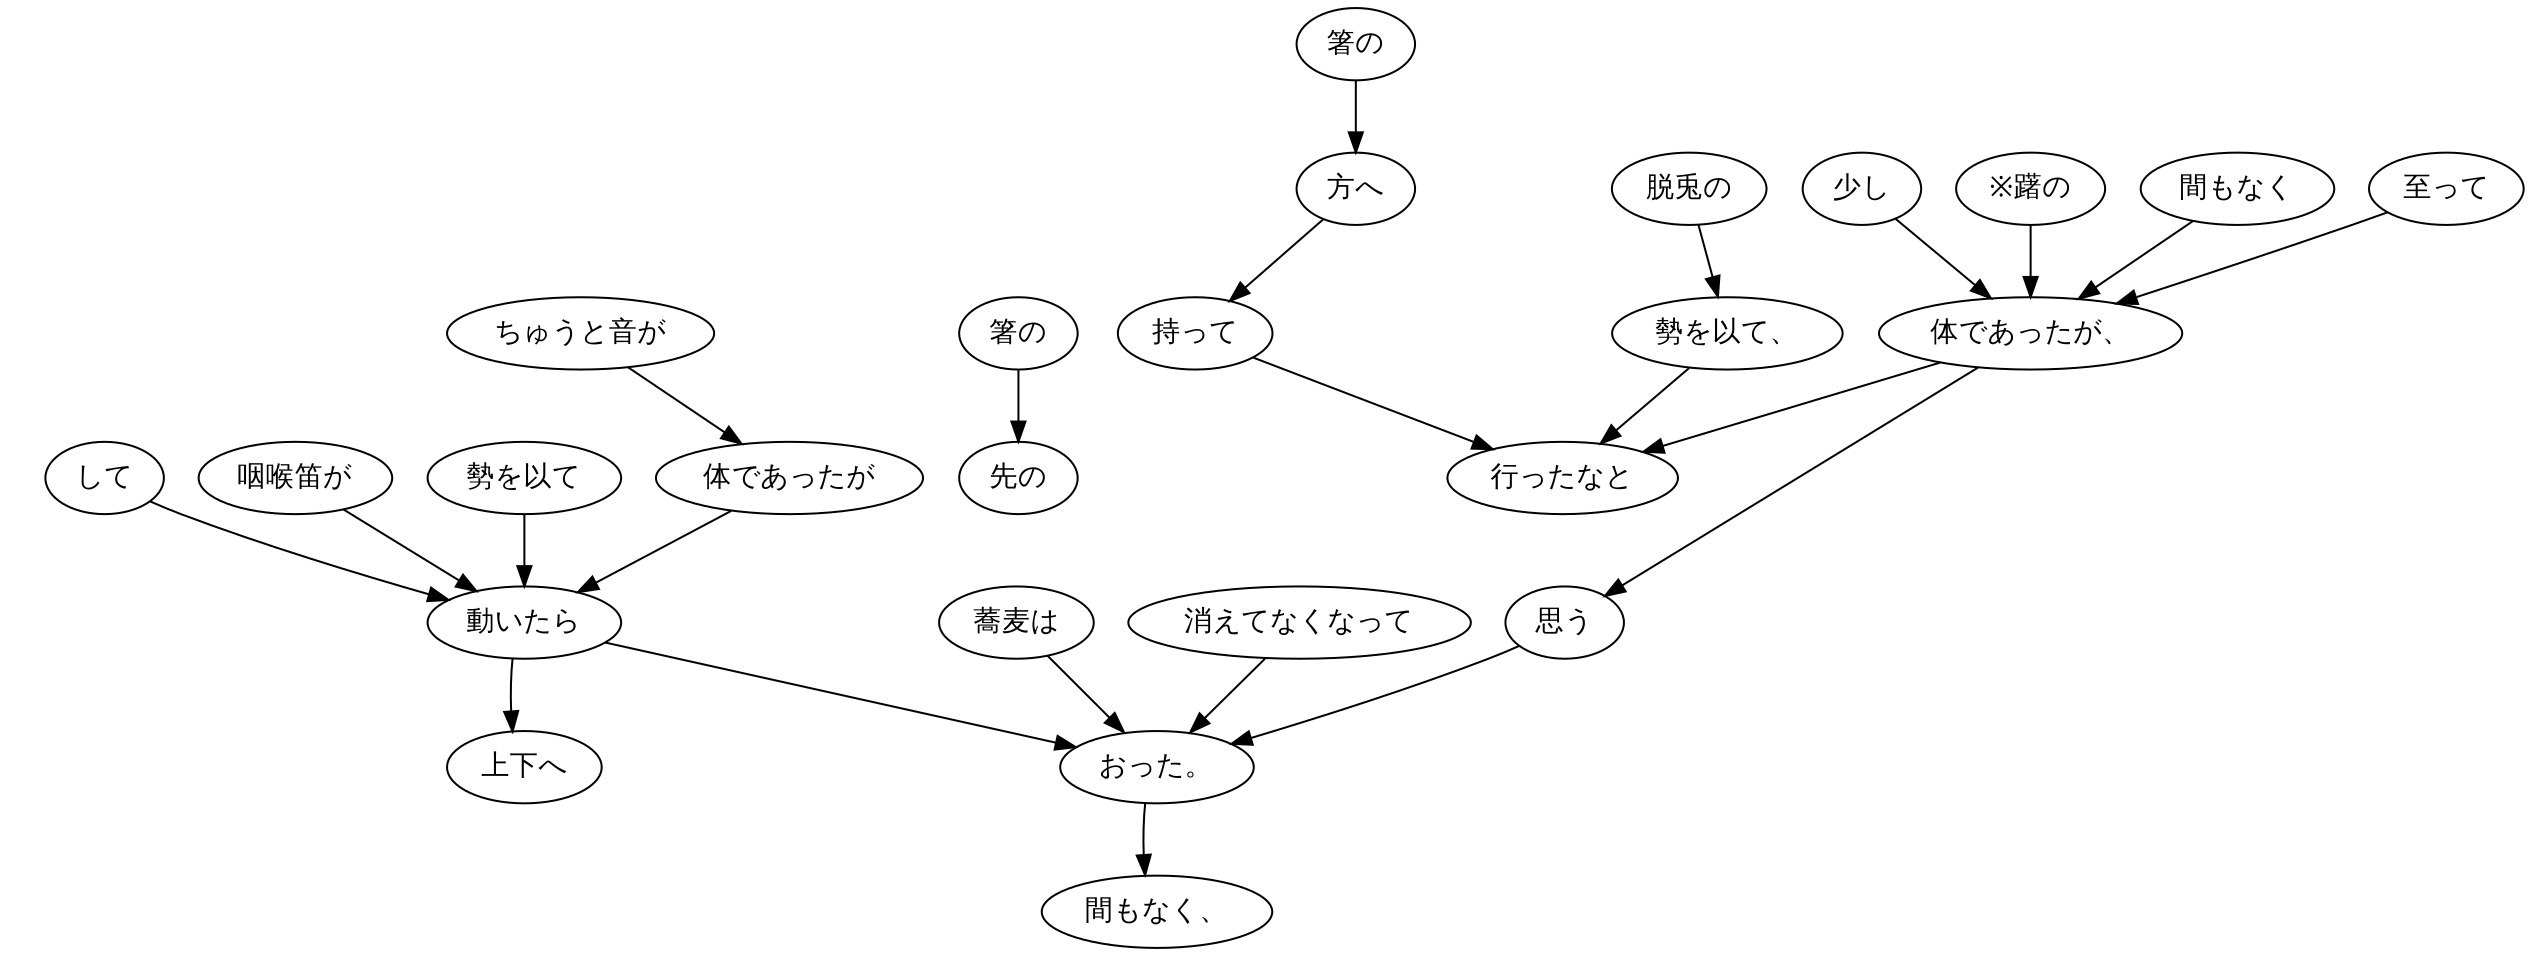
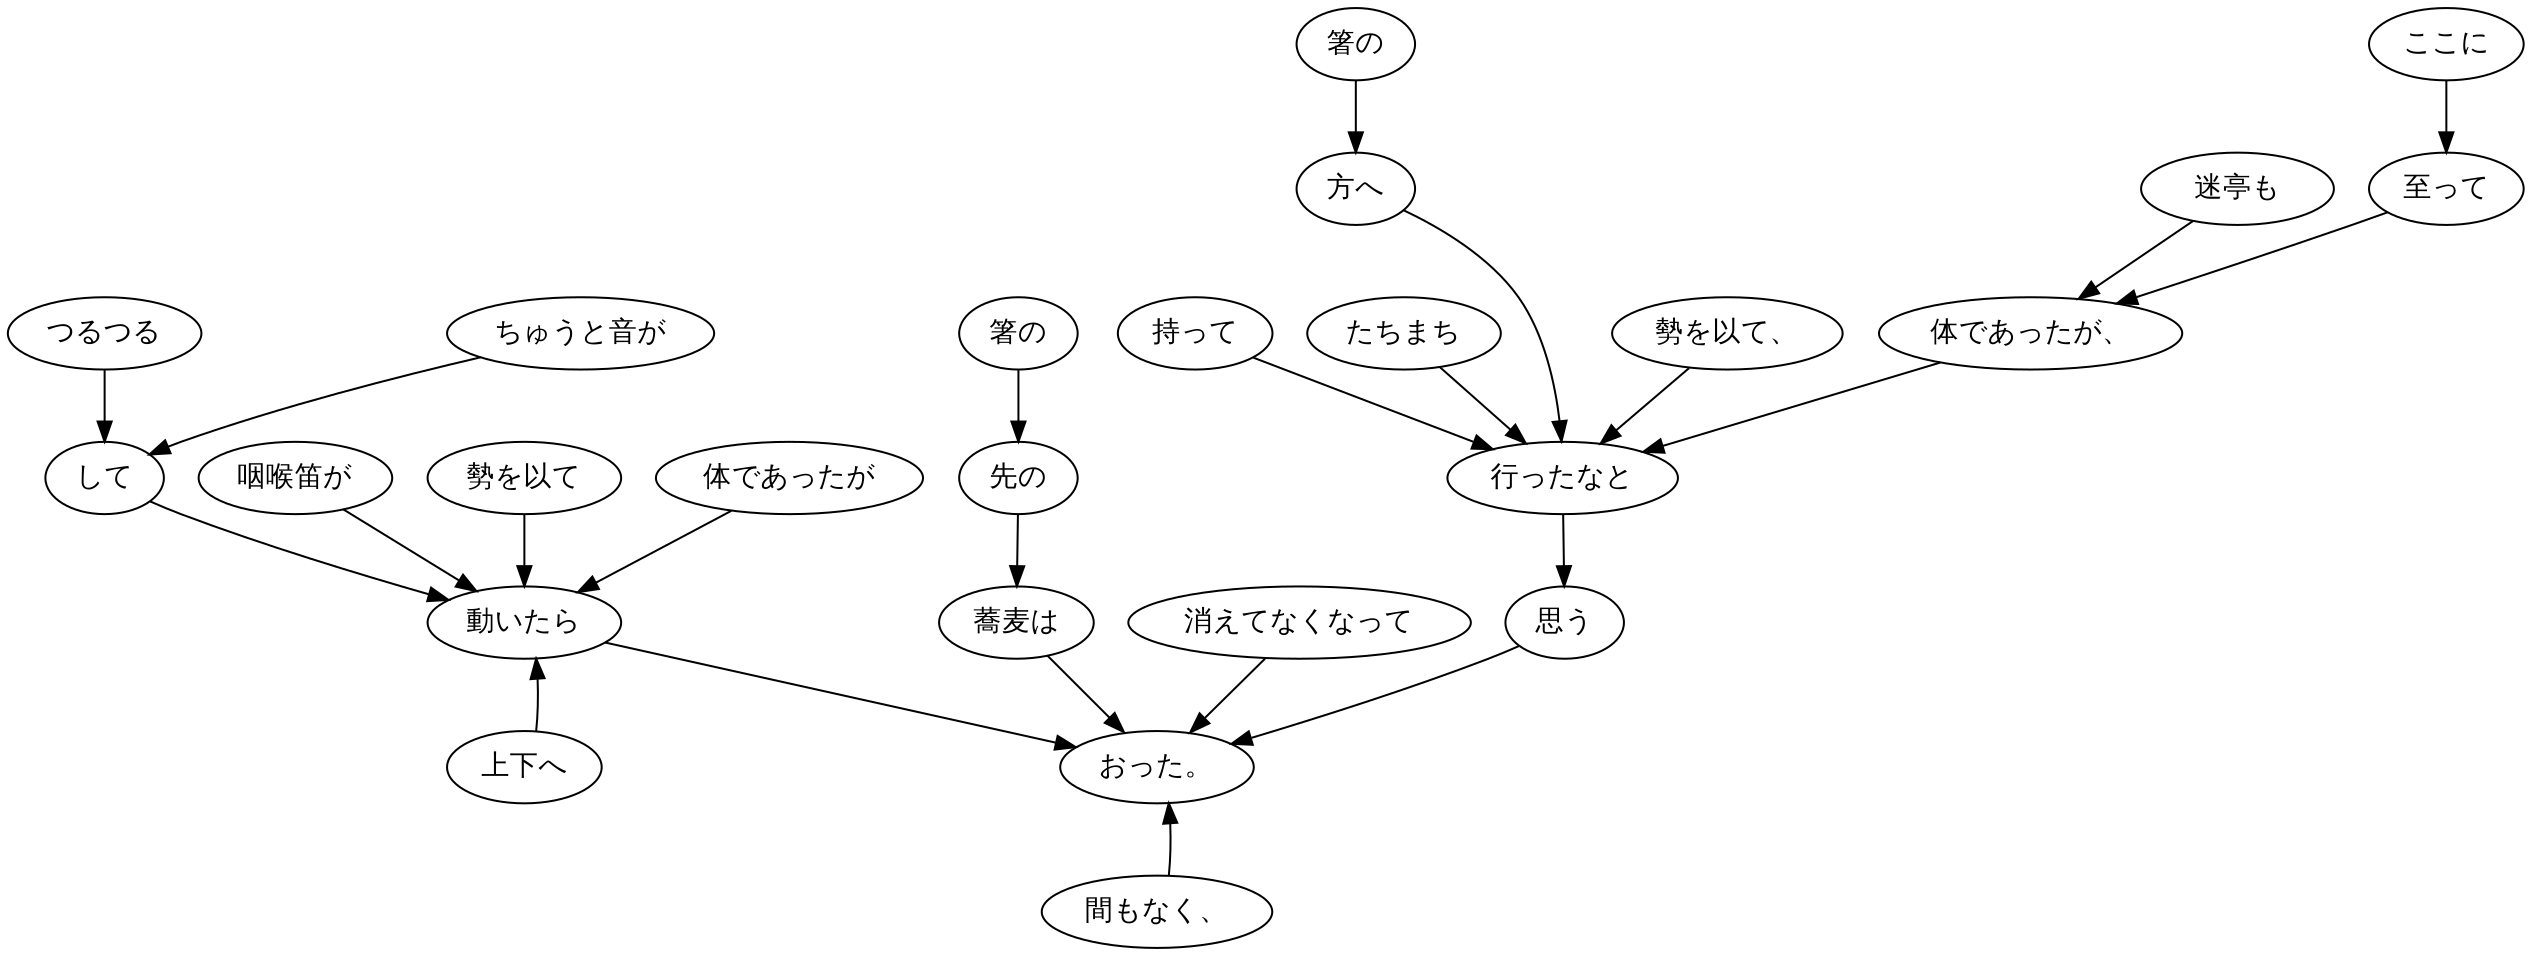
none -> (2446, 44)
(1689, 189) -> none
(1862, 189) -> none
(2031, 189) -> none
(2237, 189) -> (2237, 189)
(1284, 254) -> (1514, 292)
none -> (105, 333)
none -> (1404, 333)
(676, 400) -> (323, 398)
(1800, 476) -> (1564, 540)
none -> (1018, 540)
(511, 685) -> (538, 705)
(1144, 829) -> (1170, 849)
